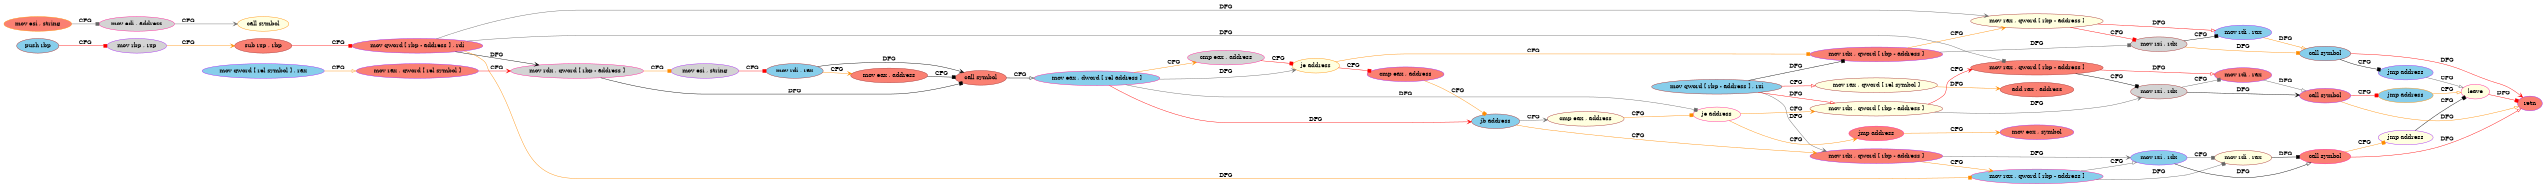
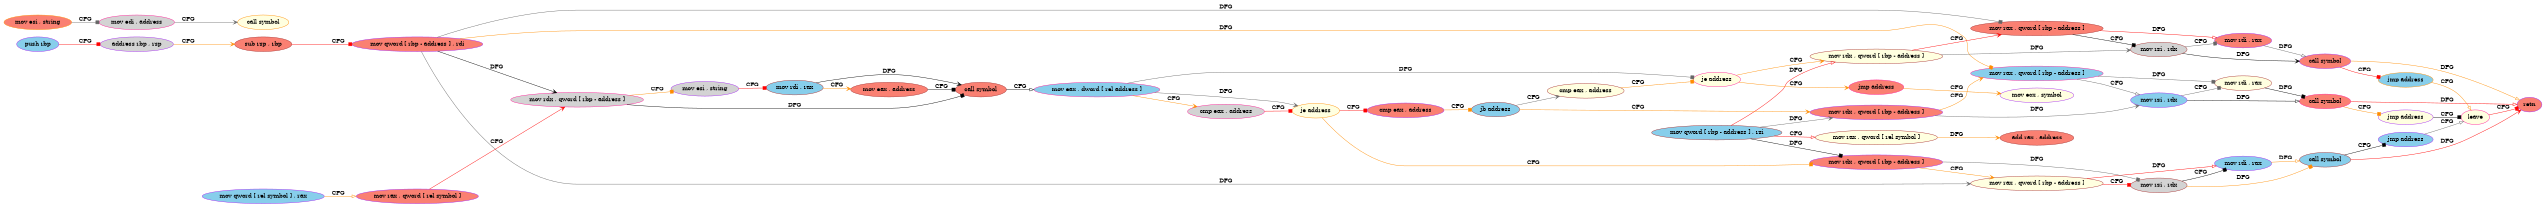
(38, 46) -> (38, 44)
(137, 46) -> (137, 44)
(2504, 93) -> (2503, 107)
(1285, 122) -> none
(2037, 132) -> (2037, 95)
